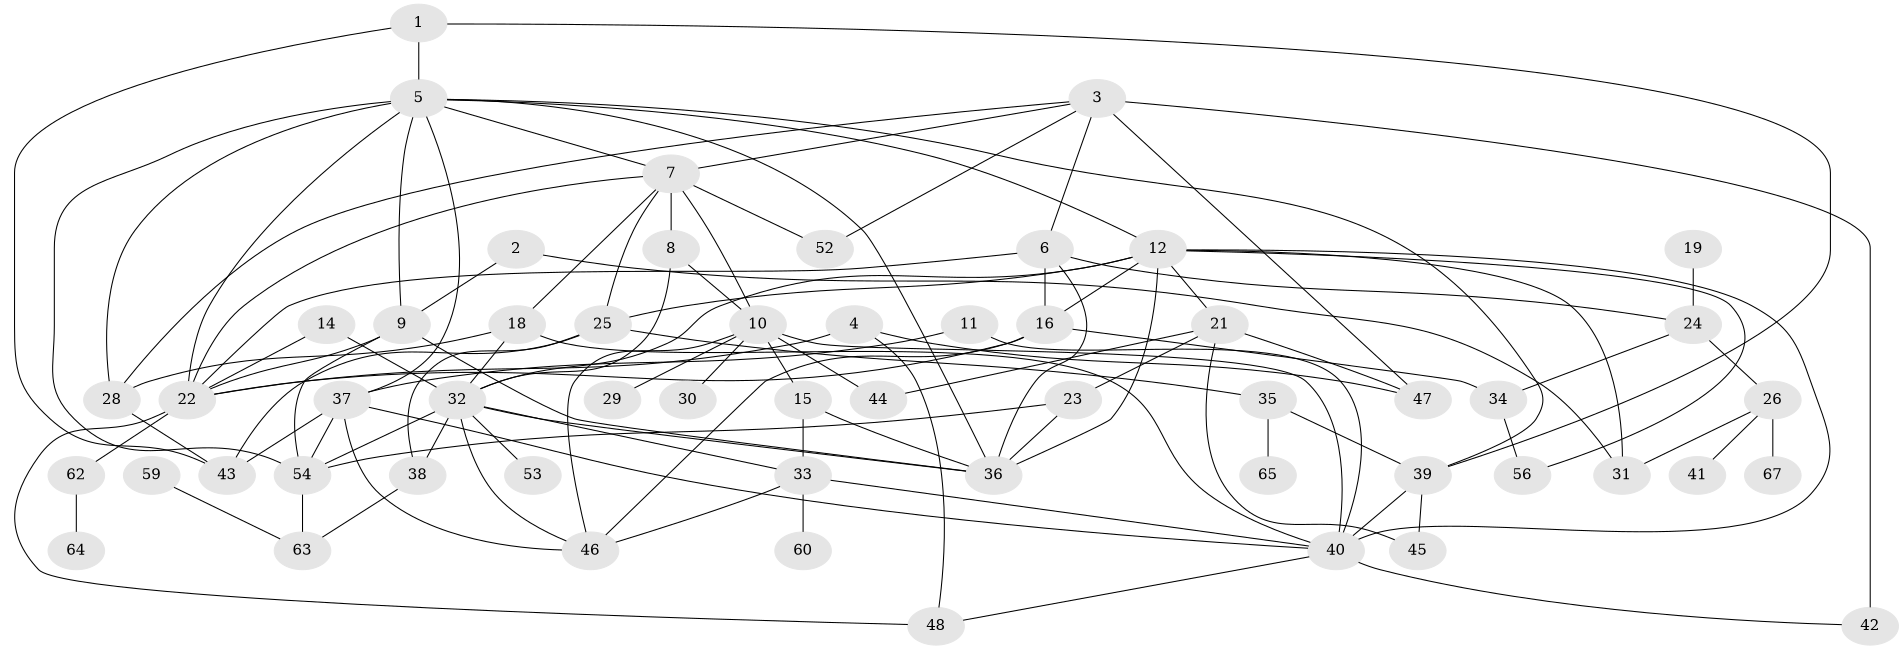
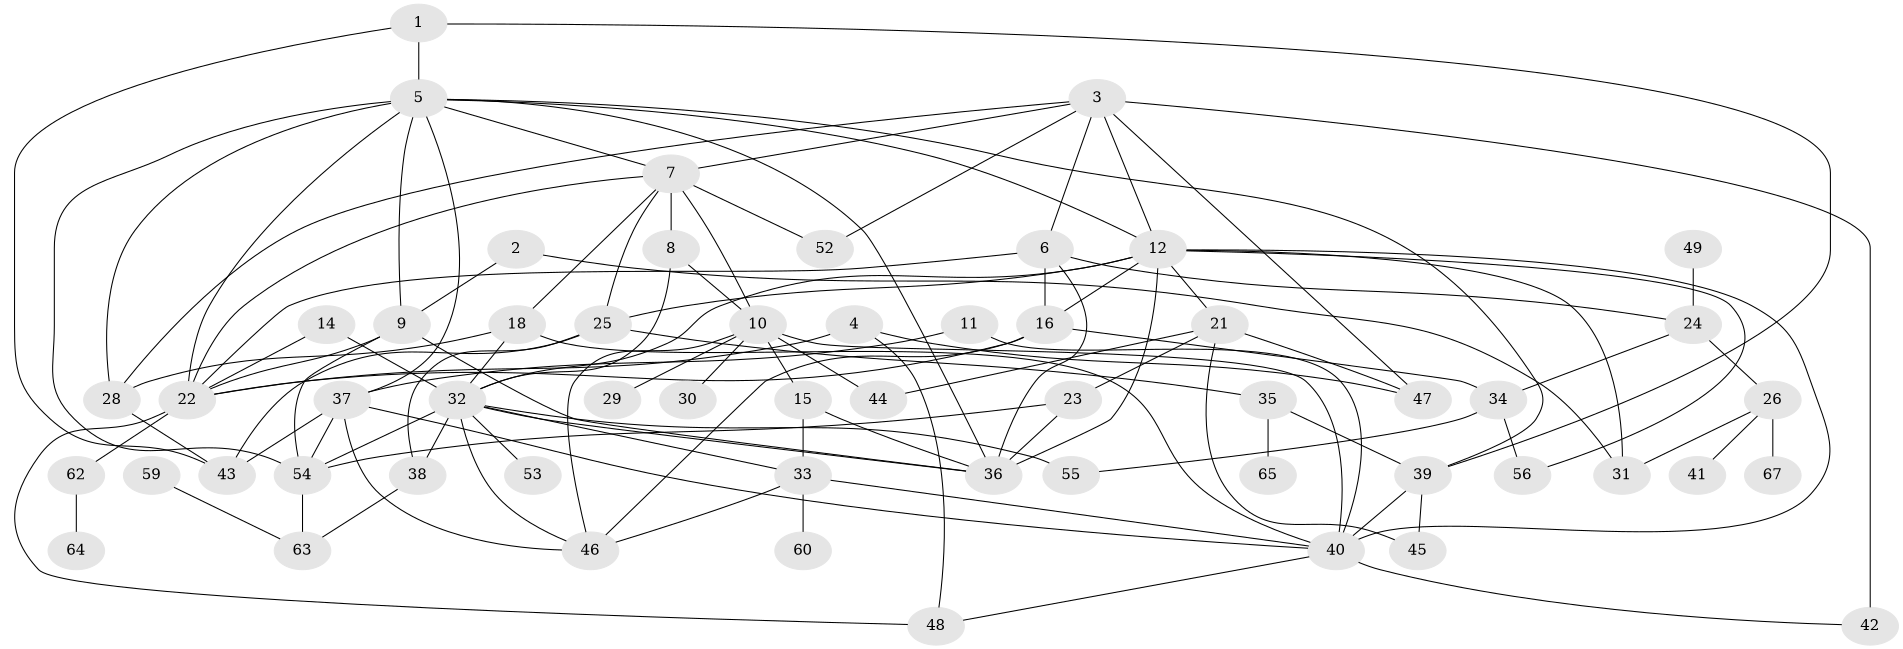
none -> (1127, 171)
(1693, 249) -> (1693, 249)
none -> (1071, 475)
